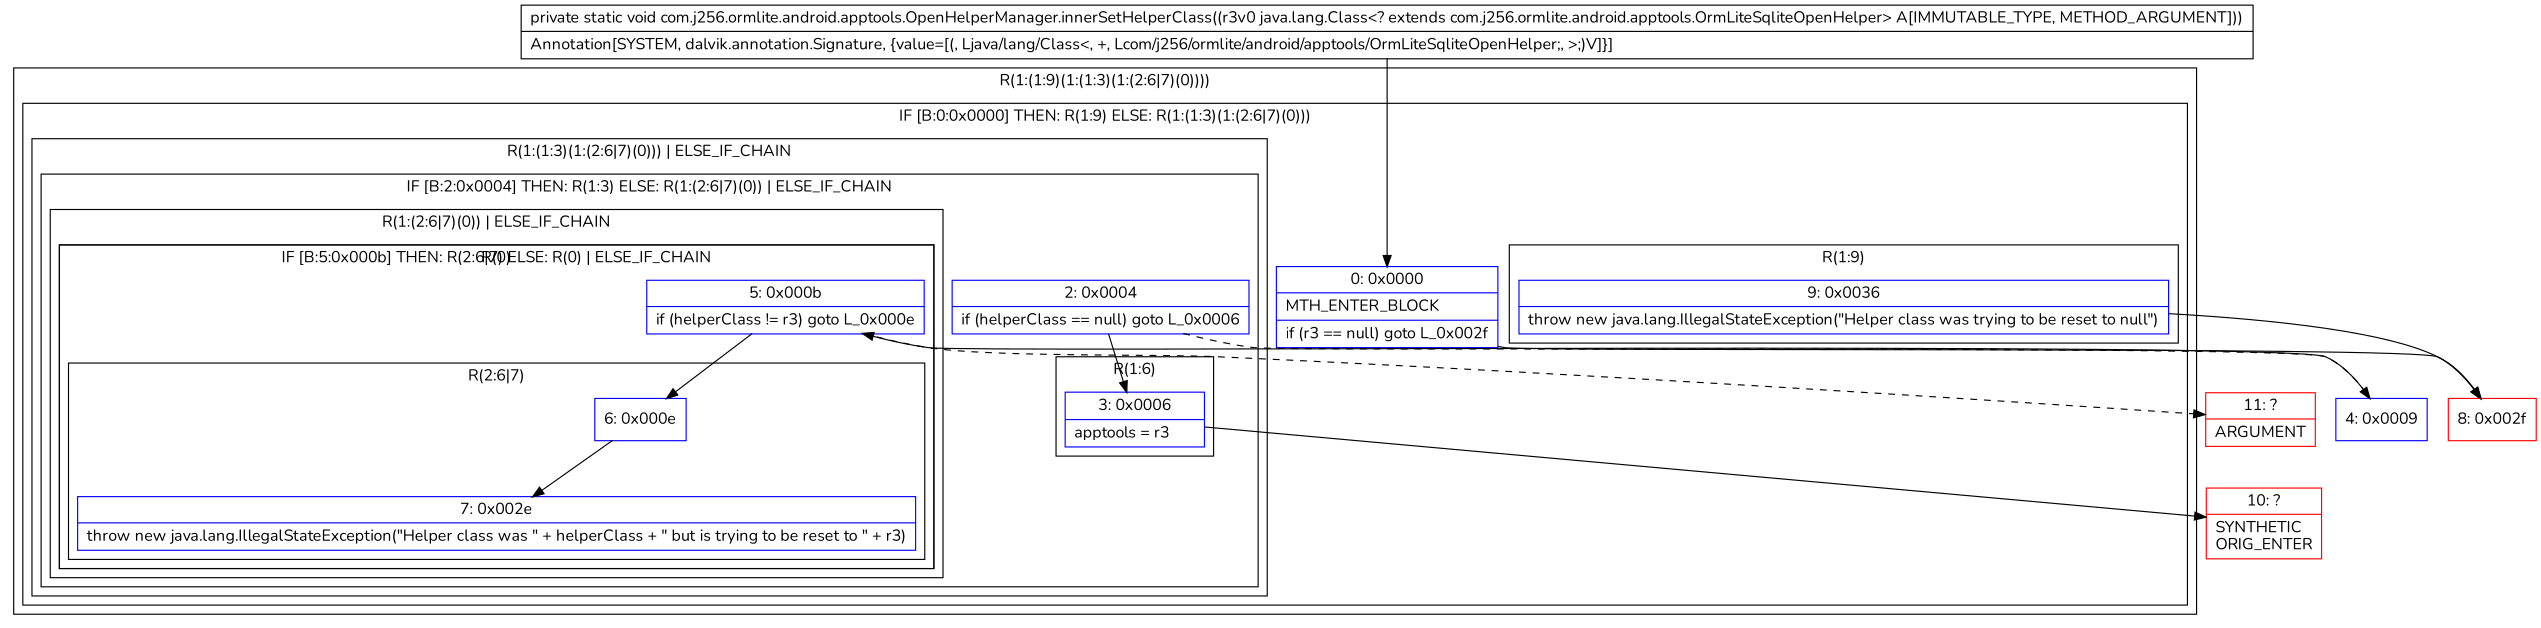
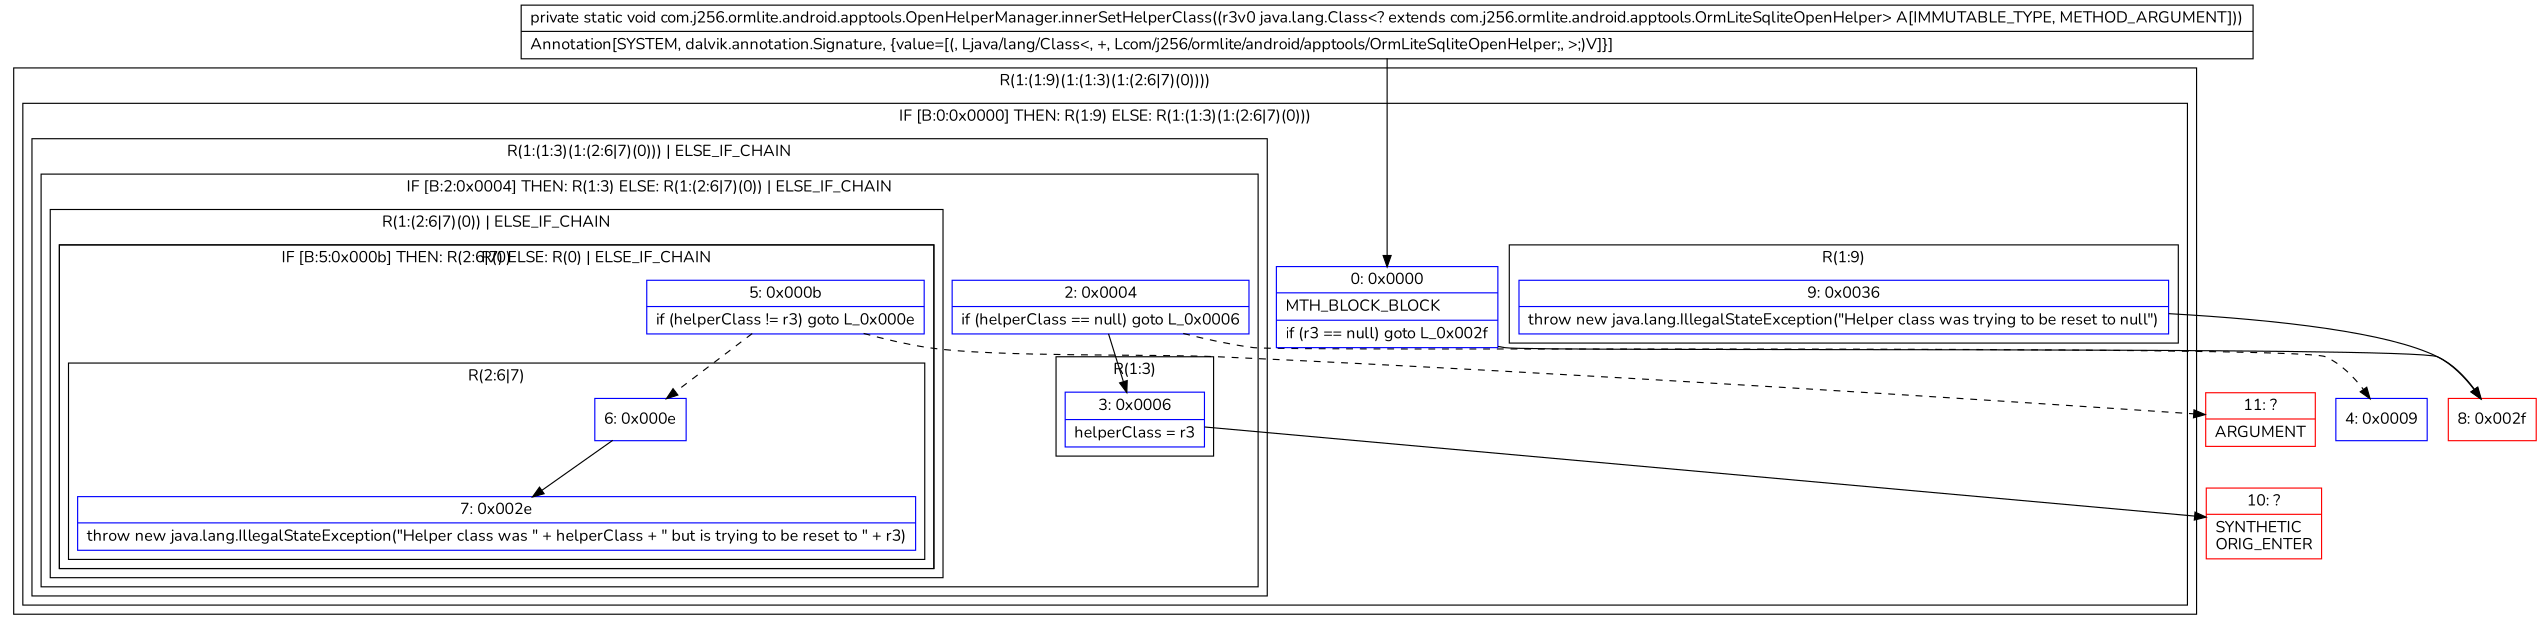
(1363, 306) -> (1363, 306)
(1630, 348) -> none
(723, 355) -> (723, 355)
(1135, 370) -> (1135, 370)
(1122, 433) -> (1135, 433)
